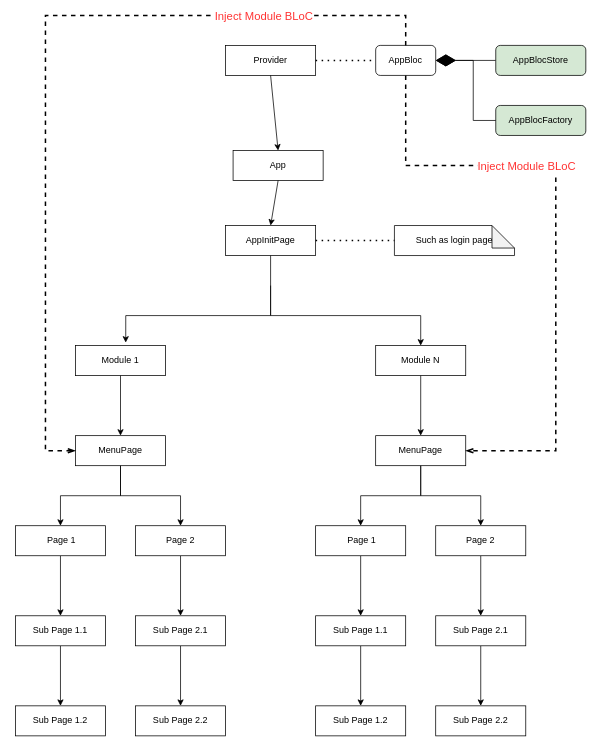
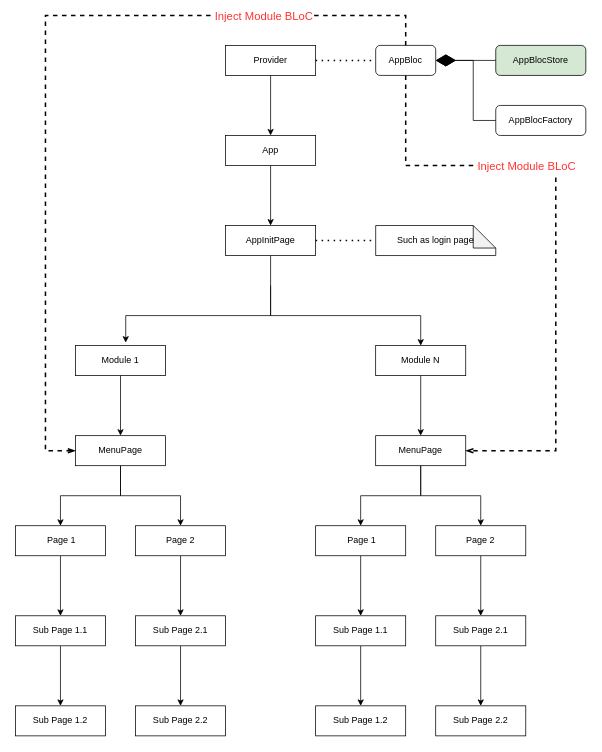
(540, 120) -> (540, 120)
(278, 165) -> (270, 150)
(454, 240) -> (435, 240)
